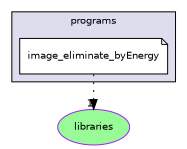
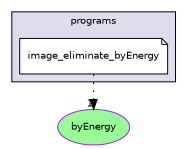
(94, 127) -> (94, 127)
